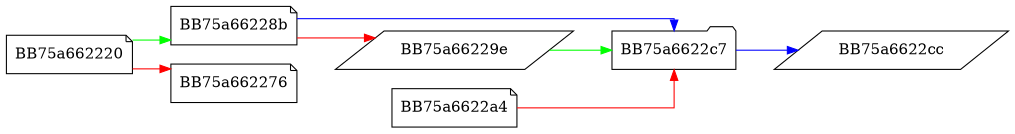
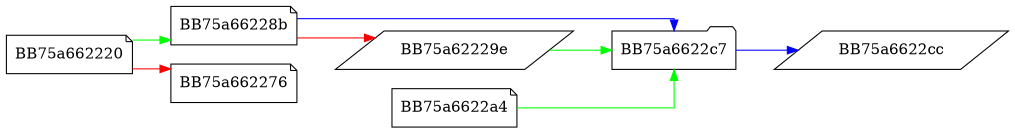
(454, 50) -> (454, 50)
(609, 108) -> (609, 108)
